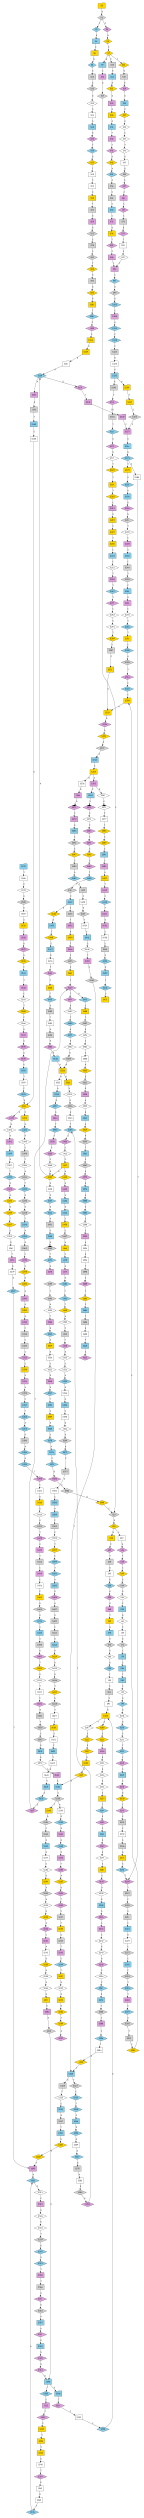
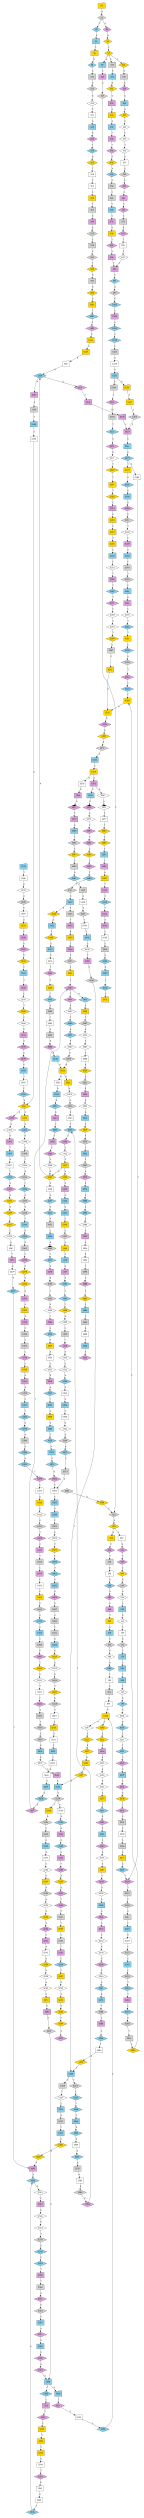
none -> (50, 1277)
(61, 1485) -> (55, 1484)
